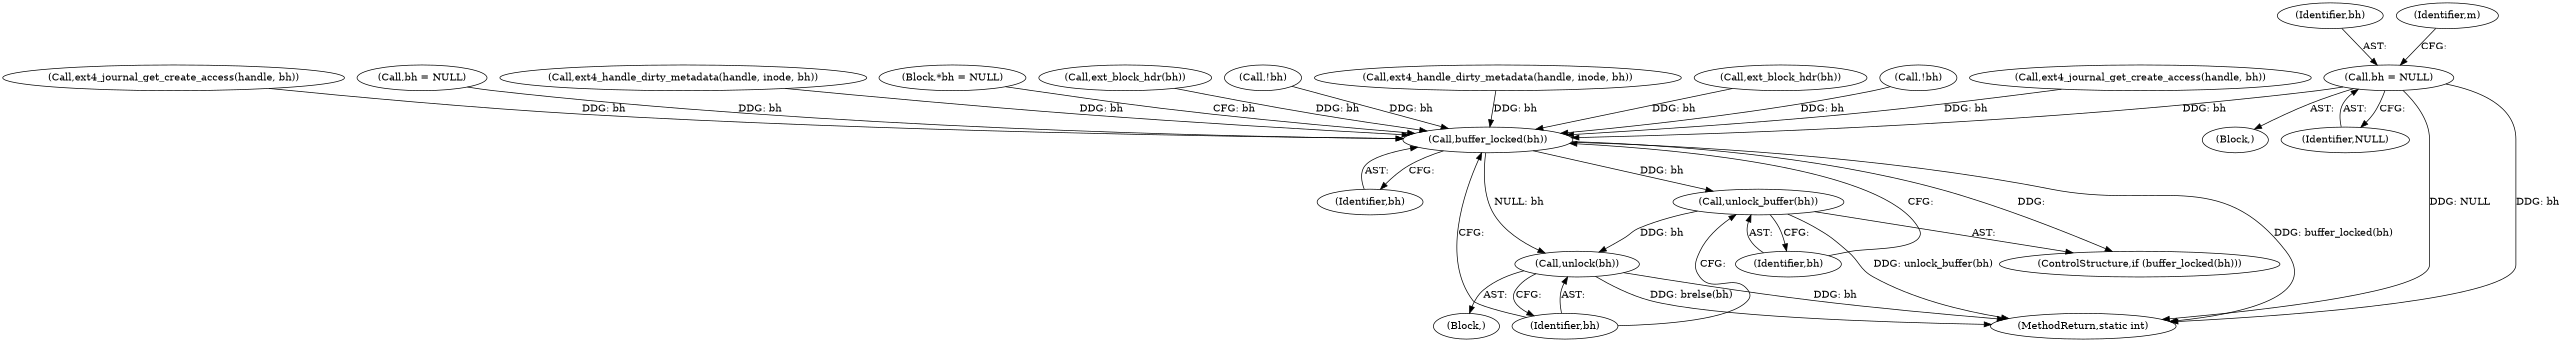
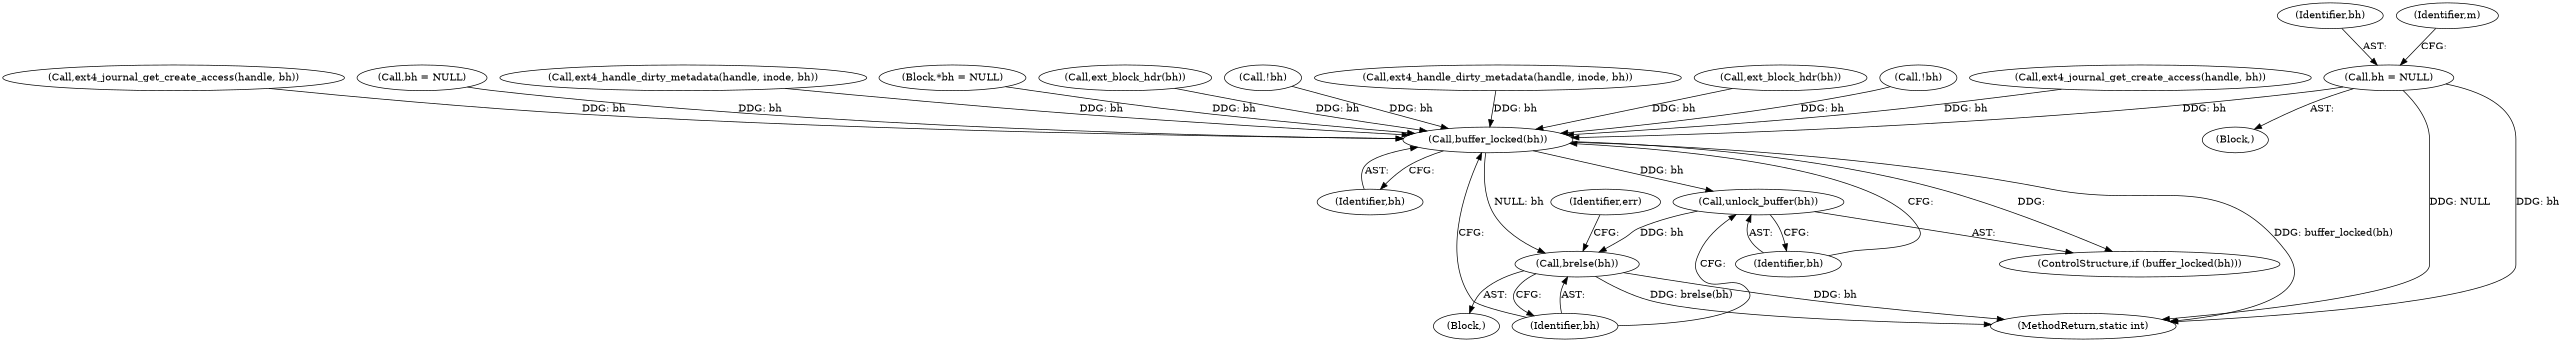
(1234, 109) -> (1234, 109)
(2345, 140) -> none
none -> (1606, 202)
(1577, 264) -> (1577, 264)
(1886, 283) -> none
